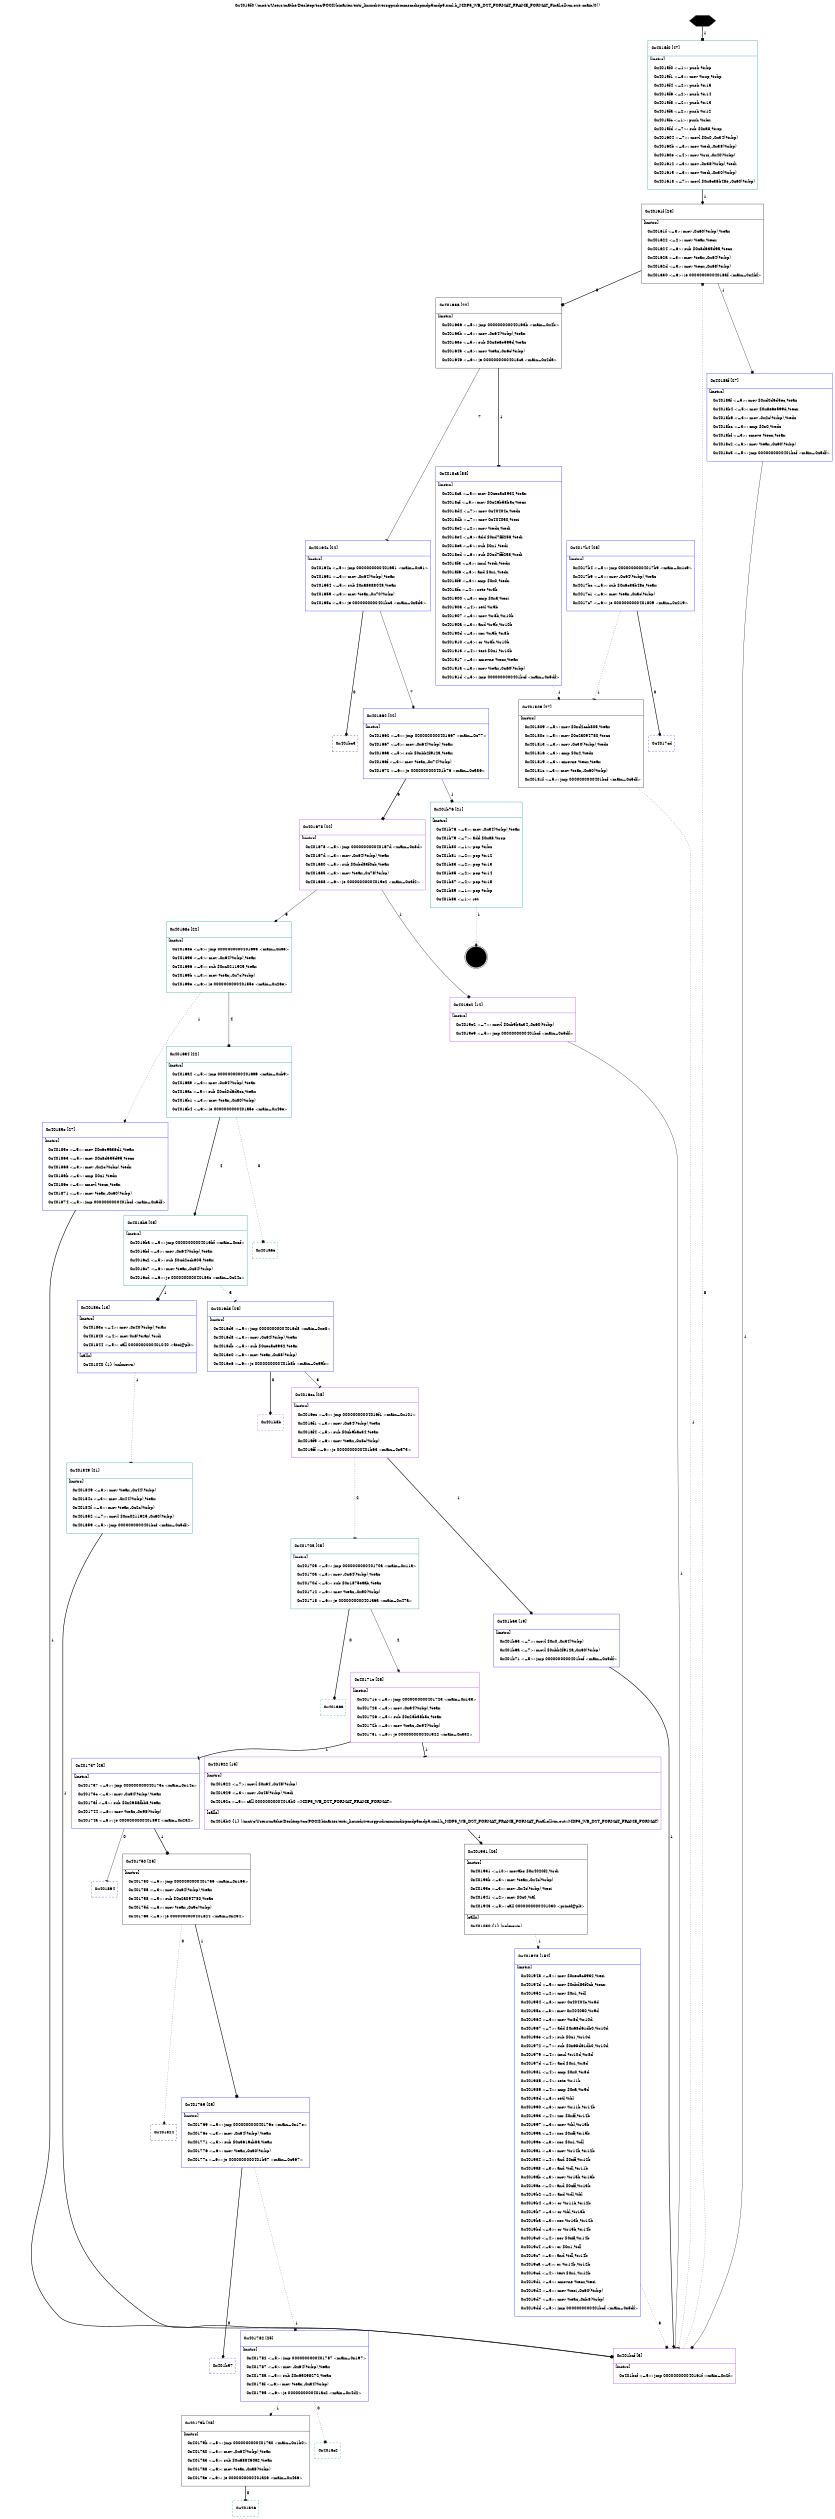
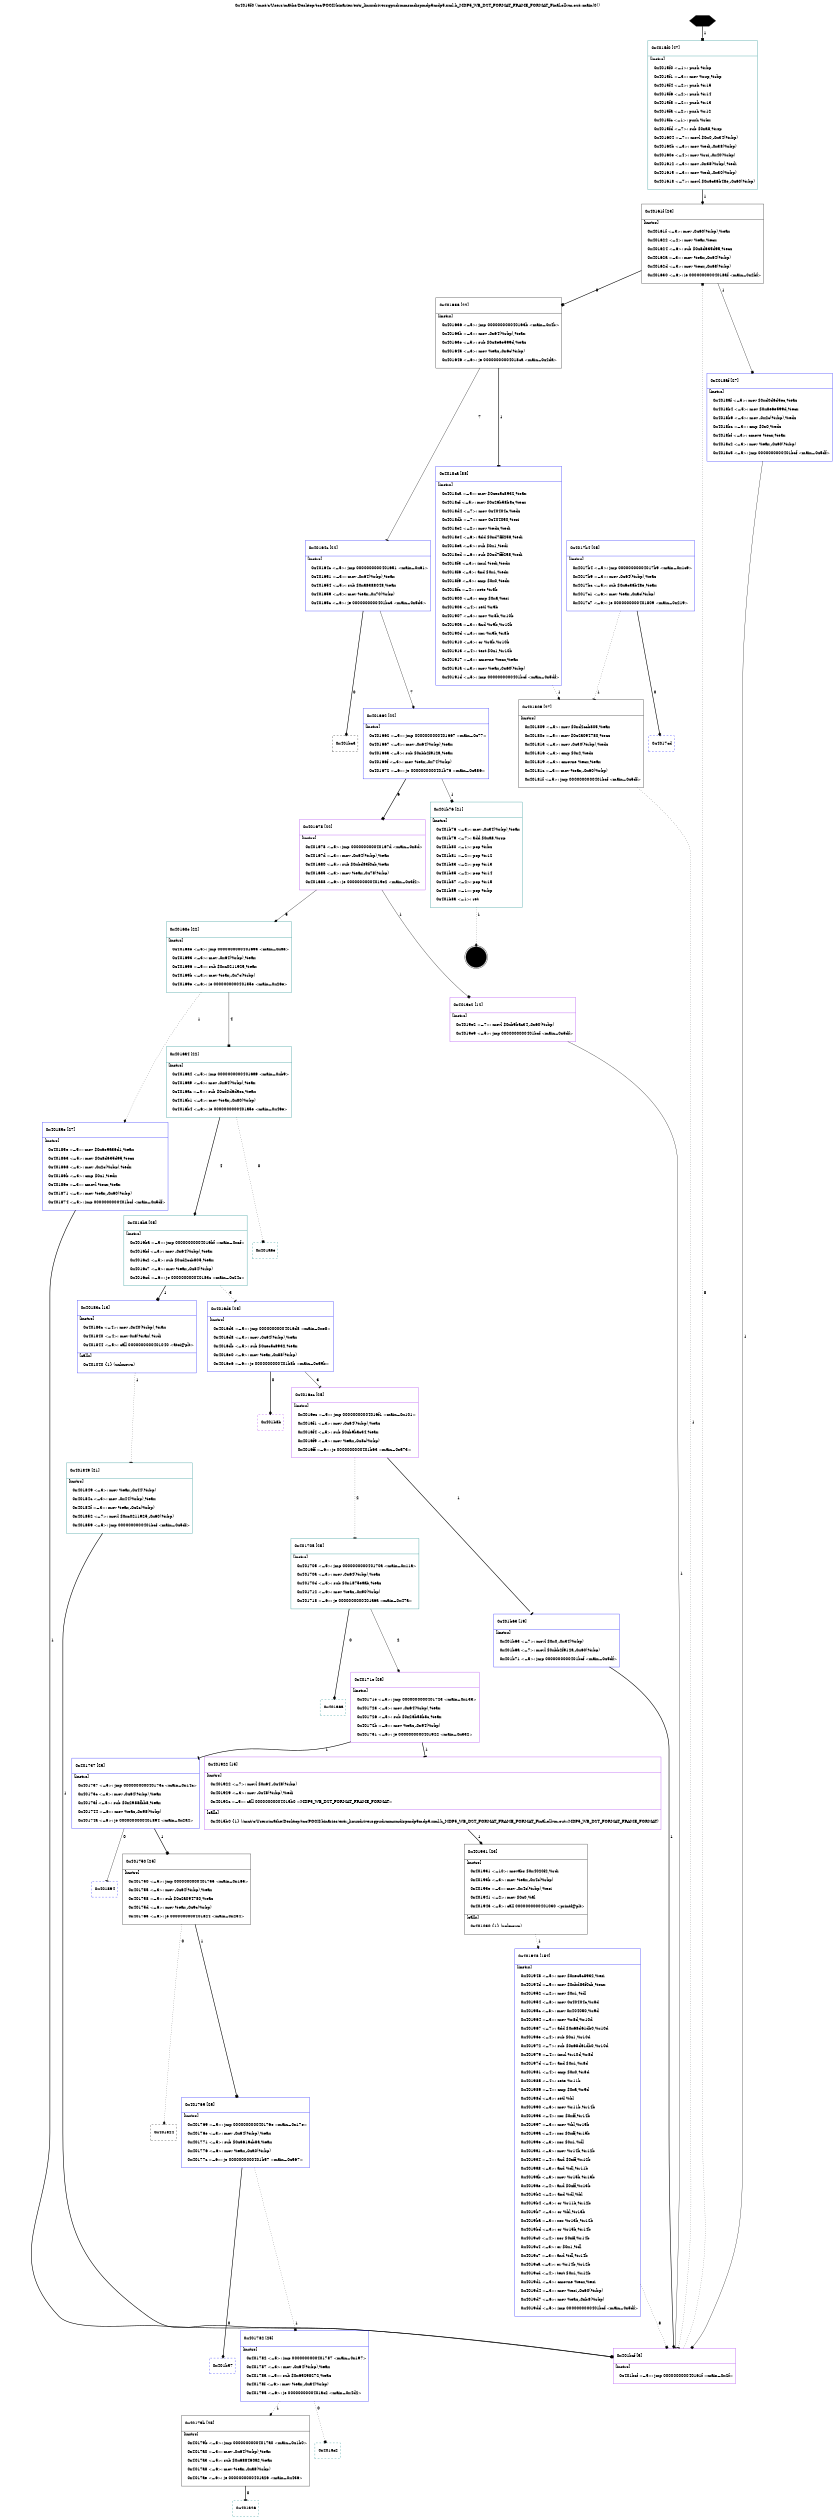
(459, 1535) -> (459, 1535)
